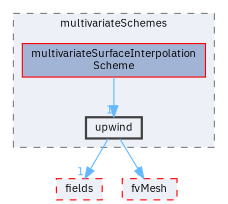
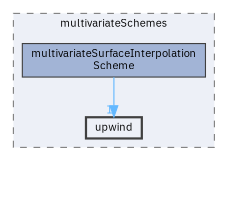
(114, 60) -> (114, 60)
(79, 189) -> none
(150, 189) -> none
